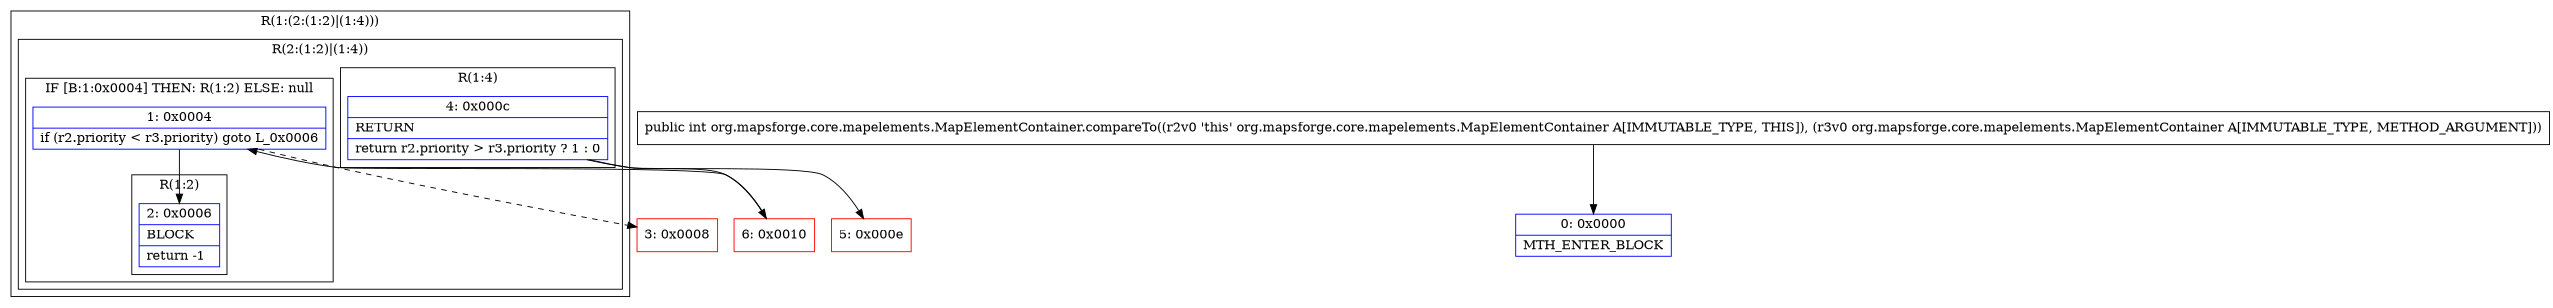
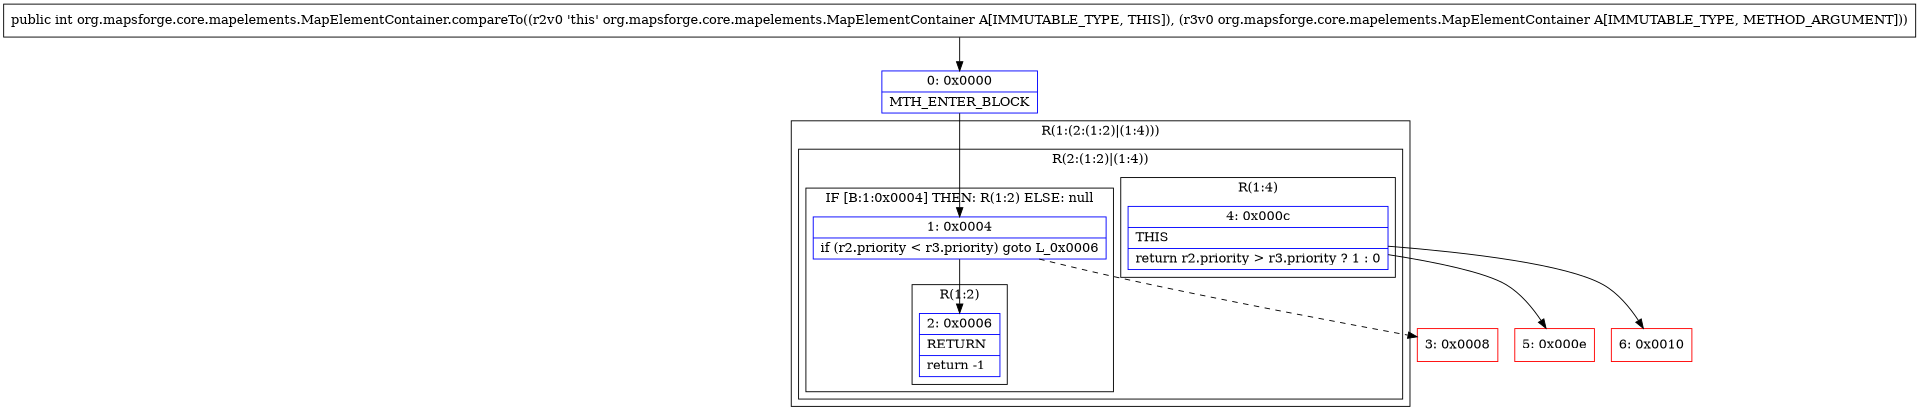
(385, 128) -> (1152, 238)
(521, 169) -> (960, 160)
(170, 235) -> (956, 345)
